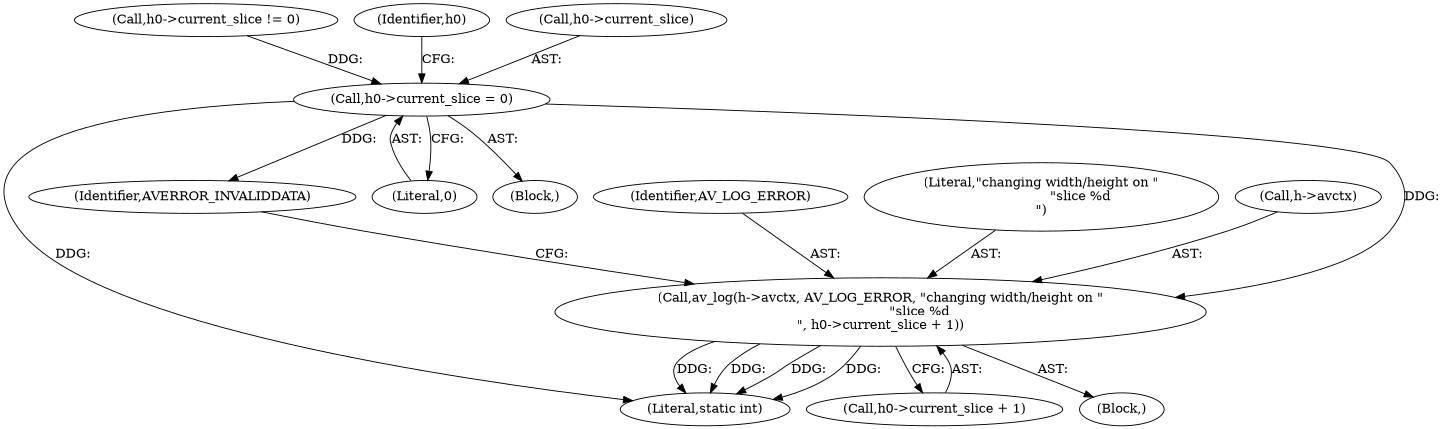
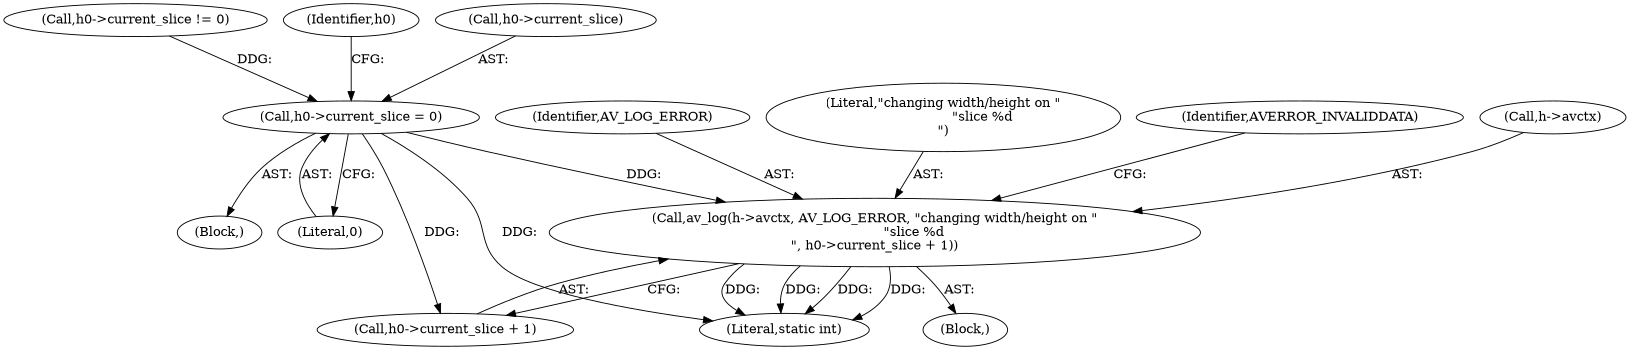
(312, 146) -> (405, 217)
